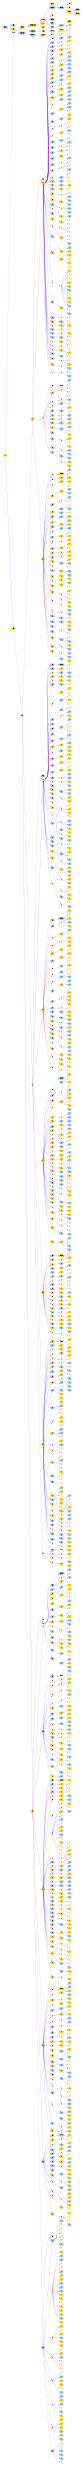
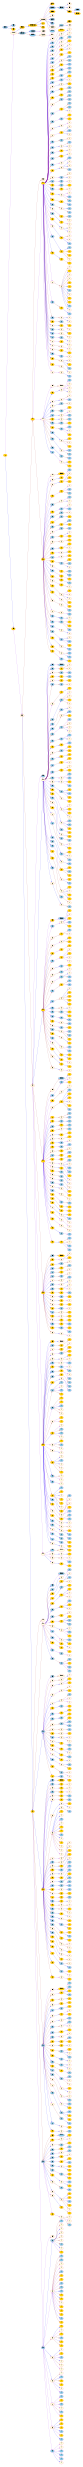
none -> (52, 12)
(43, 35) -> (43, 35)
